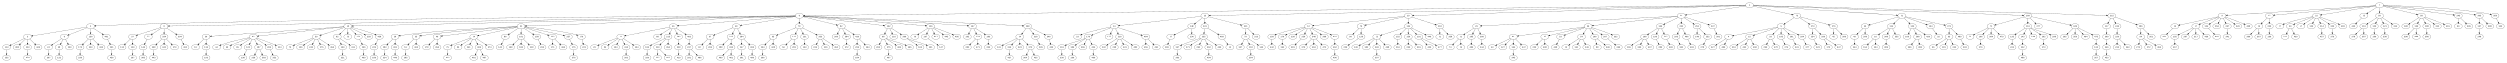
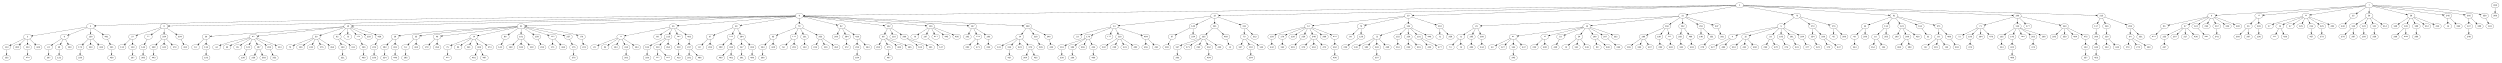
(1889, 31) -> none
